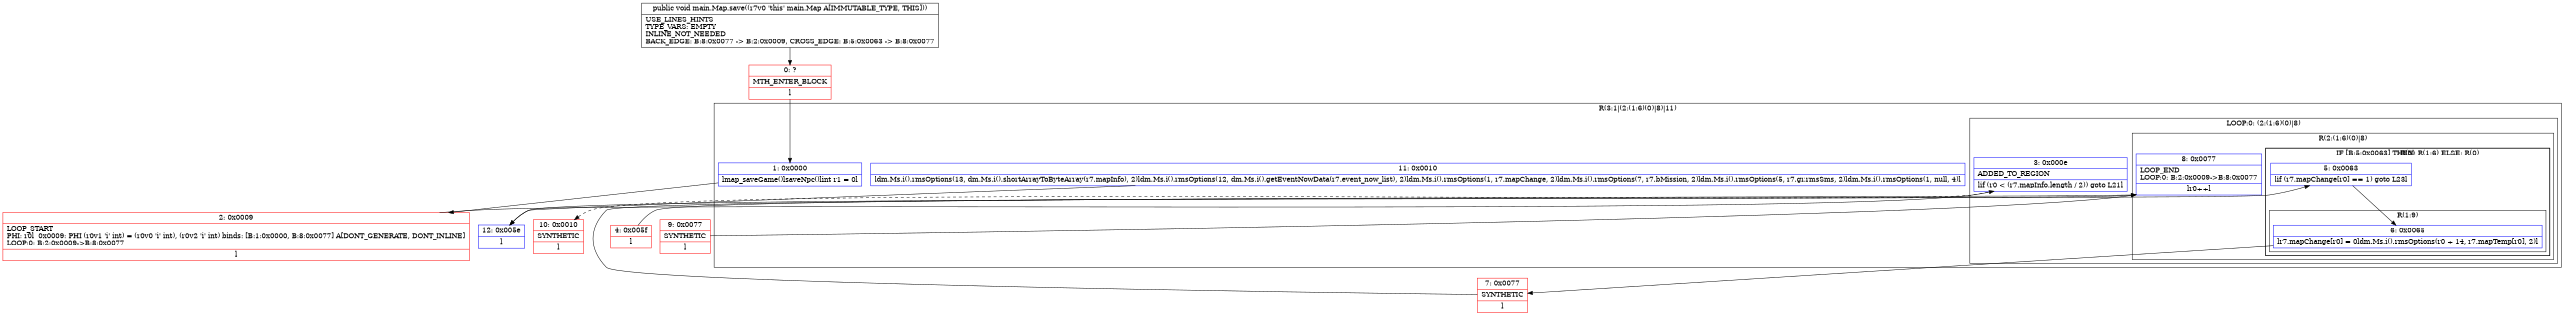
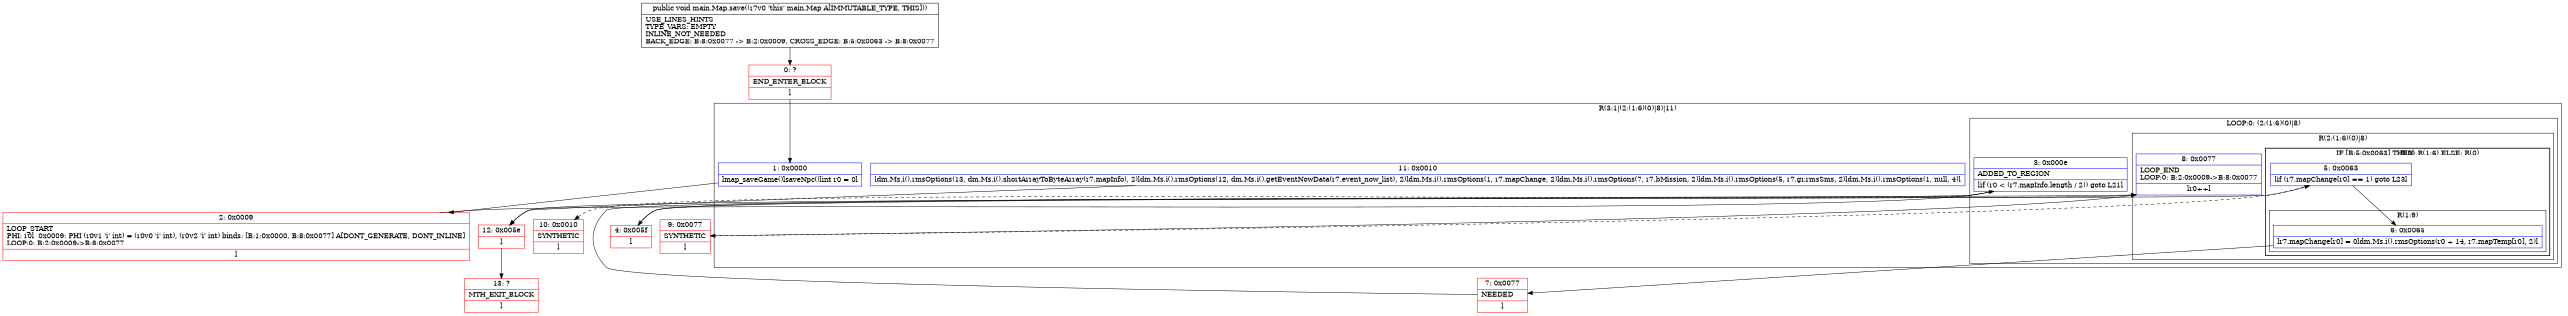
(790, 82) -> (790, 82)
(790, 180) -> (790, 180)
none -> (1315, 199)
none -> (1792, 217)
(501, 237) -> (501, 237)
none -> (501, 295)
(1502, 295) -> (1497, 295)
